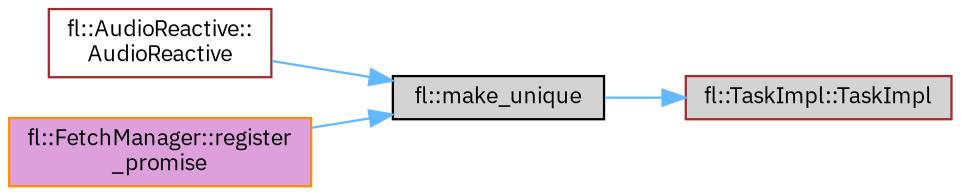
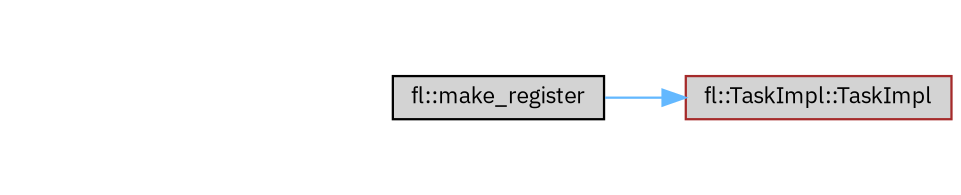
(160, 43) -> none
(498, 98) -> (498, 98)
(160, 152) -> none
